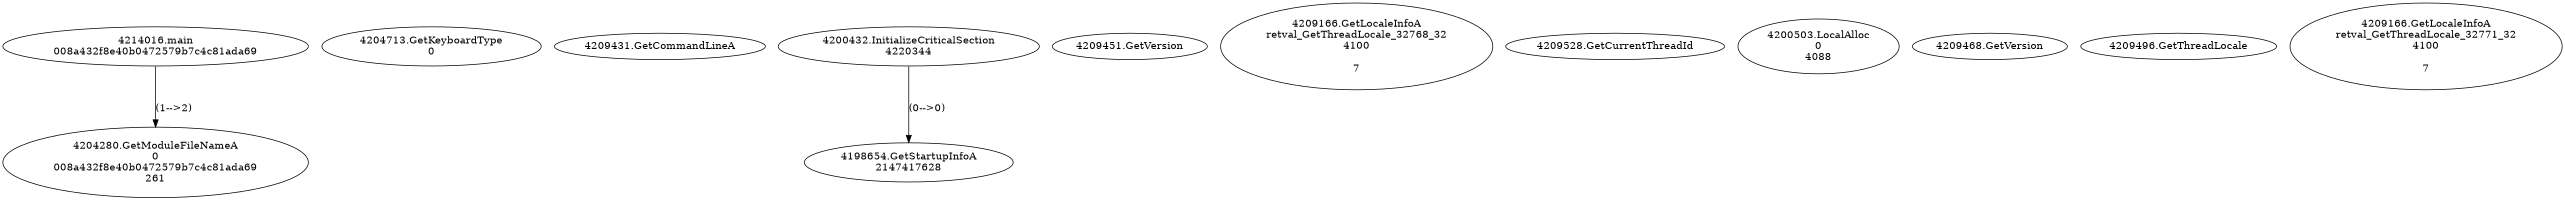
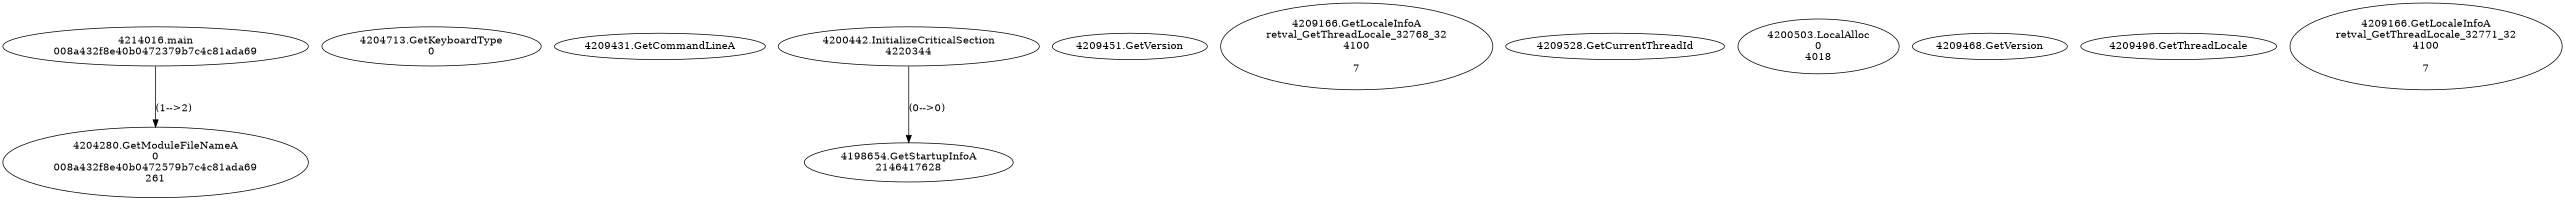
(156, 46) -> (156, 46)
(909, 46) -> (909, 46)
(1819, 46) -> (1819, 46)
(909, 162) -> (909, 162)
